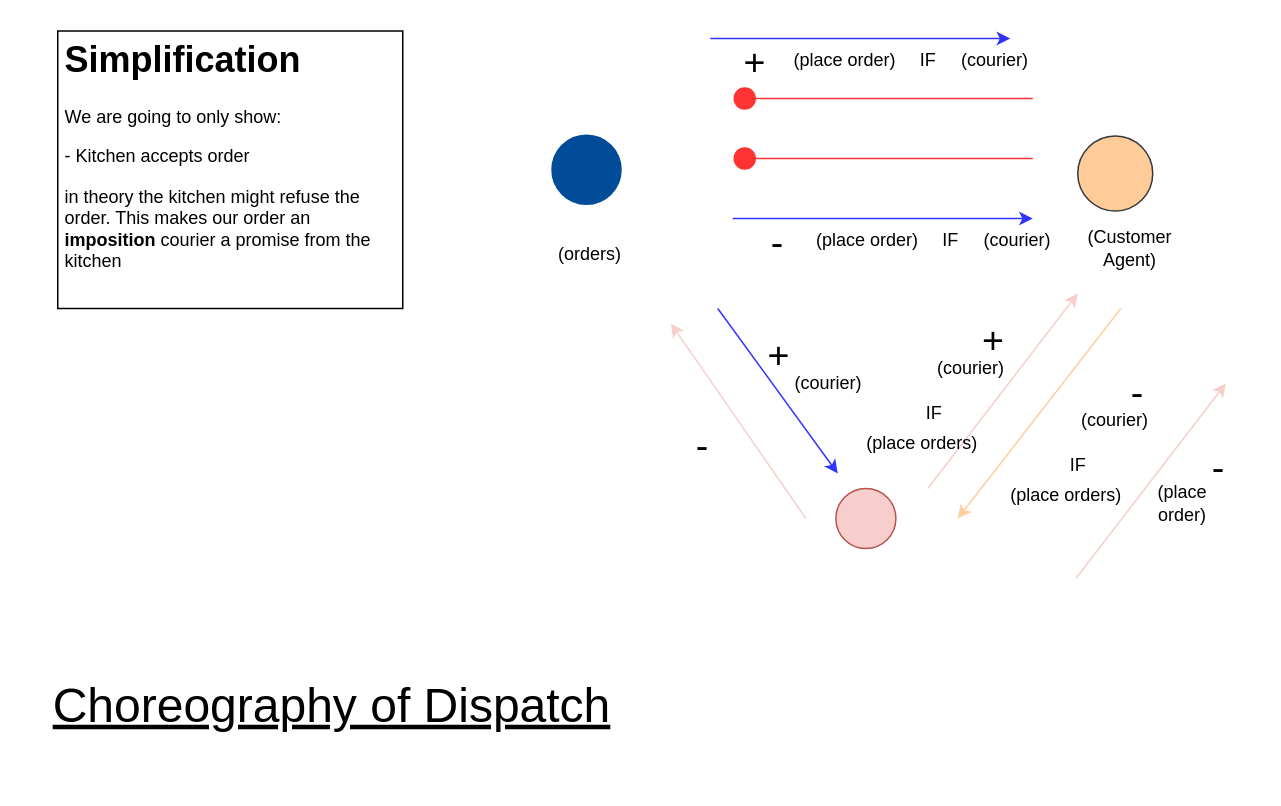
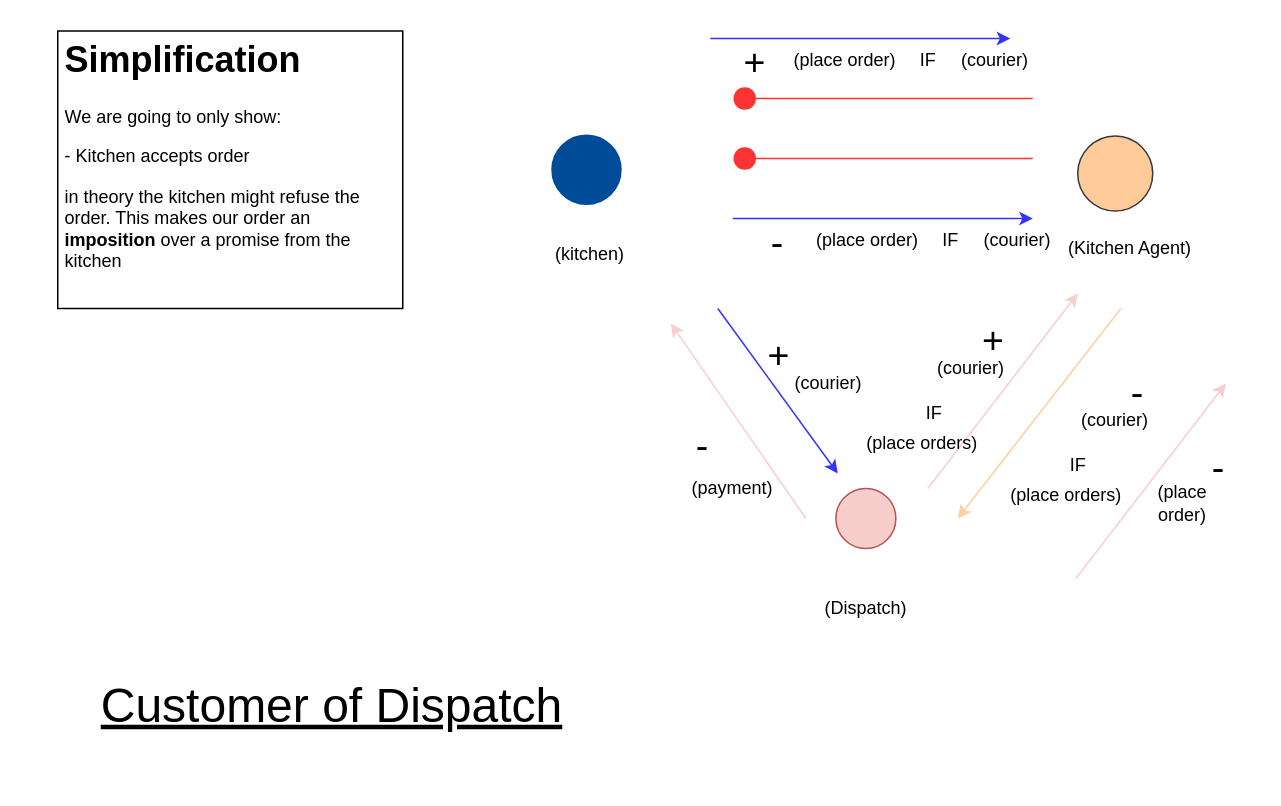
(232, 91) -> (232, 81)
(1130, 248) -> (1130, 248)
(590, 254) -> (590, 254)
none -> (733, 488)
none -> (866, 608)
(332, 706) -> (332, 706)
